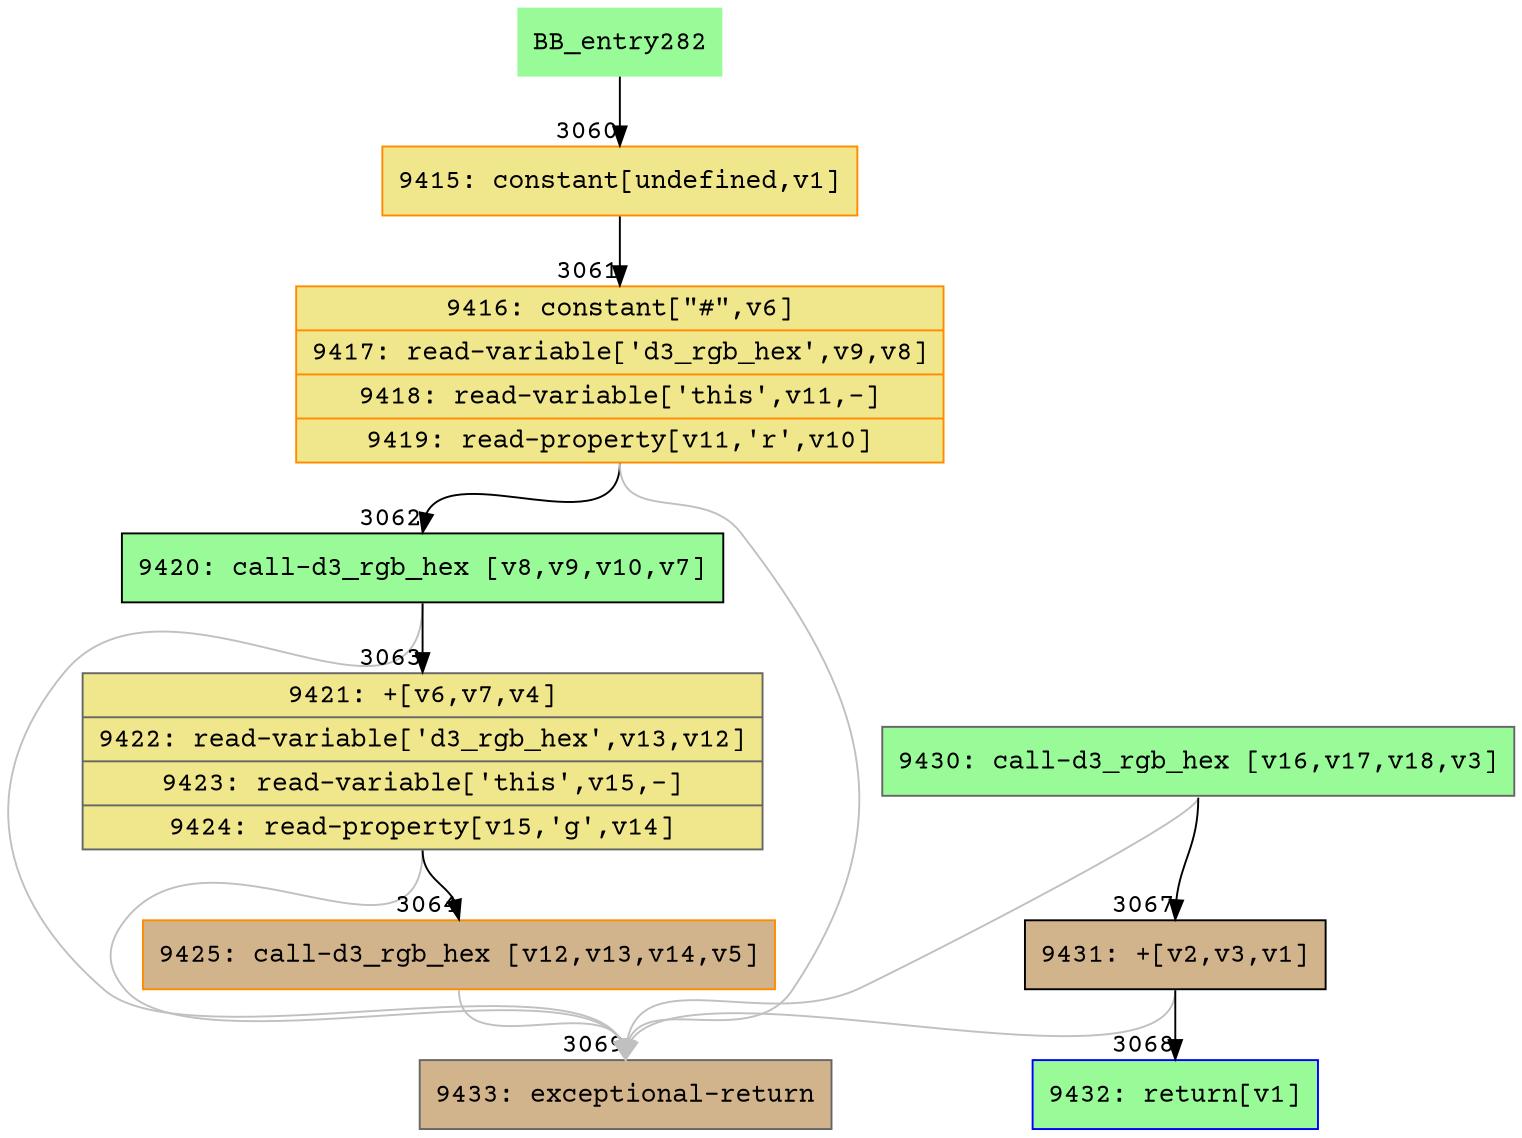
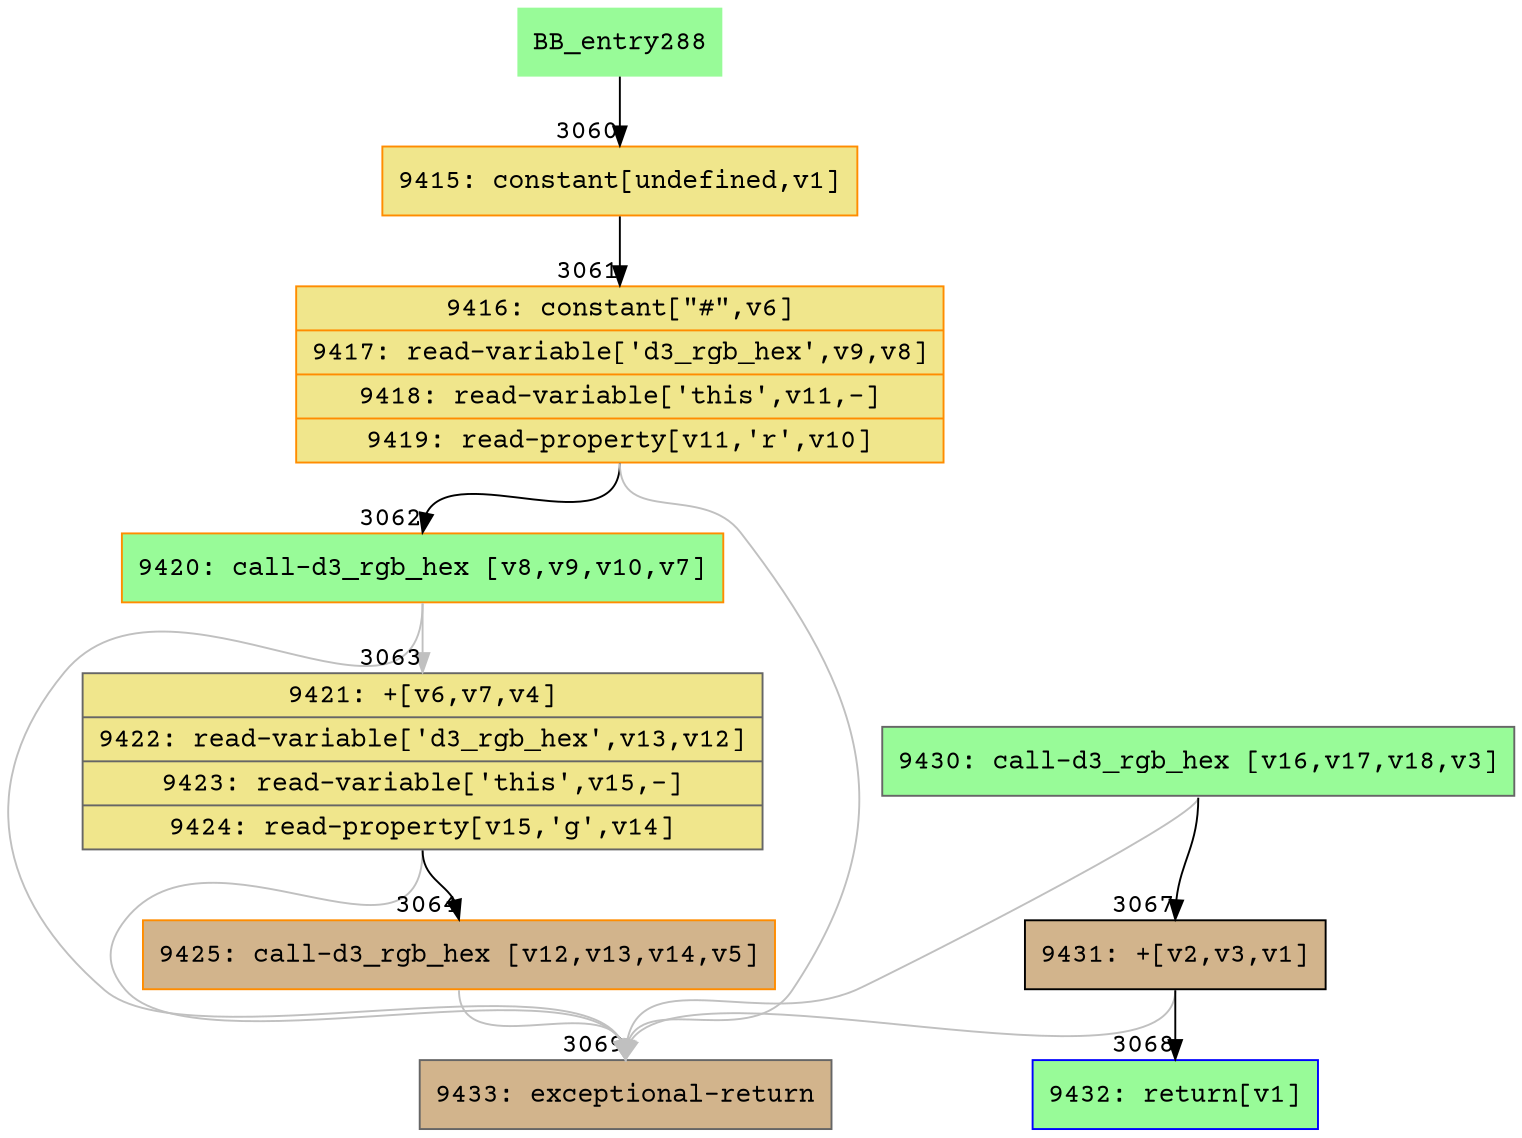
(620, 42) -> (620, 42)
(423, 568) -> (423, 568)
(423, 628) -> (423, 628)
